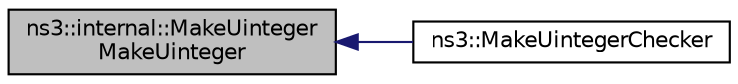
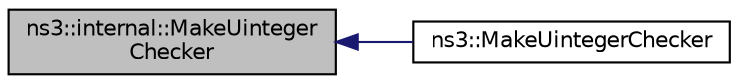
(172, 42) -> (172, 42)
